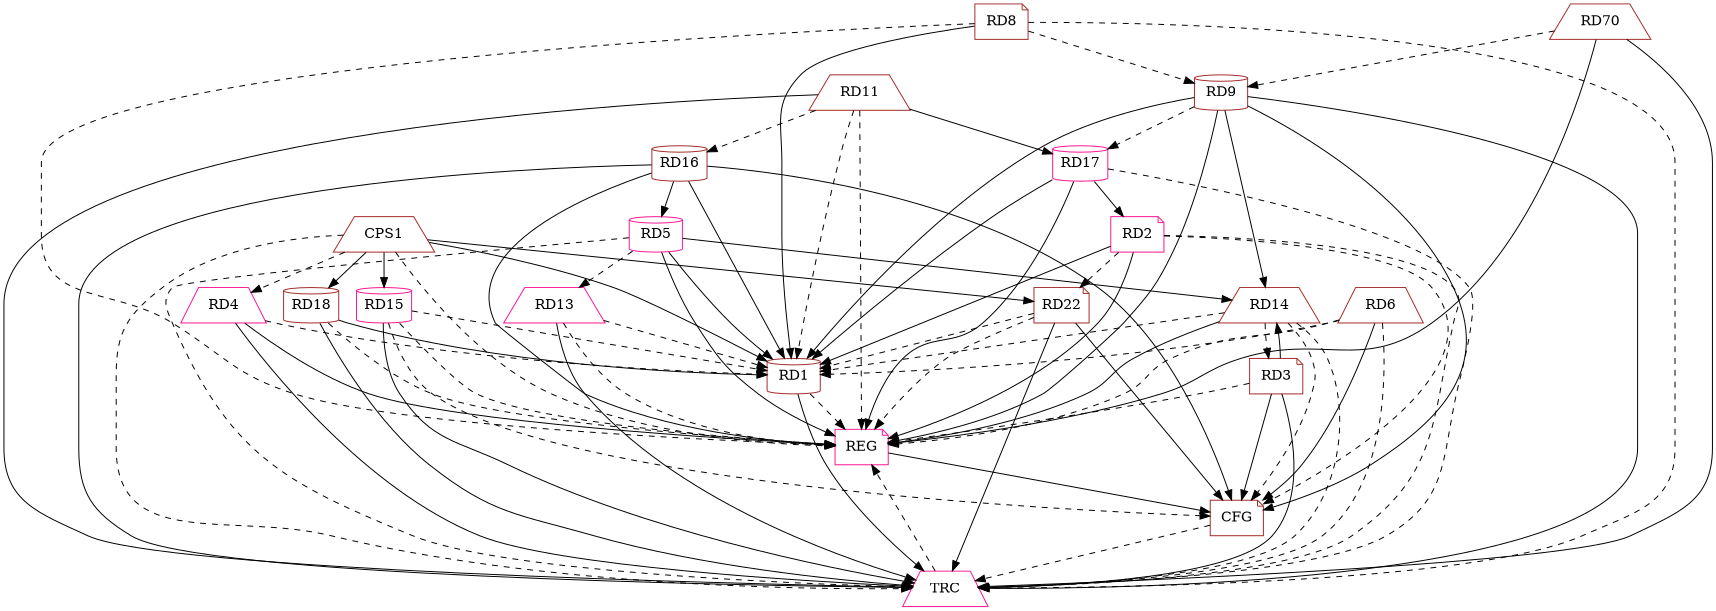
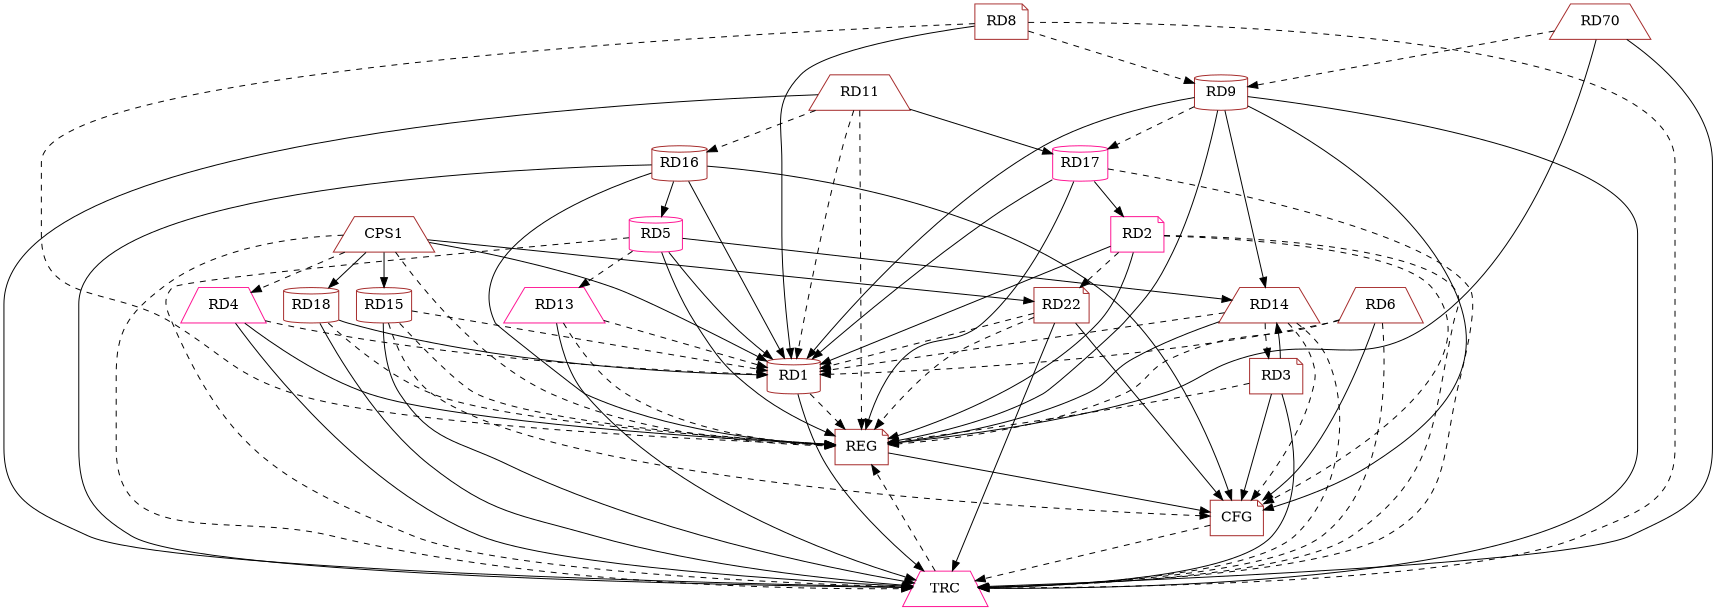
(384, 305) -> (384, 305)
(862, 447) -> (862, 447)
